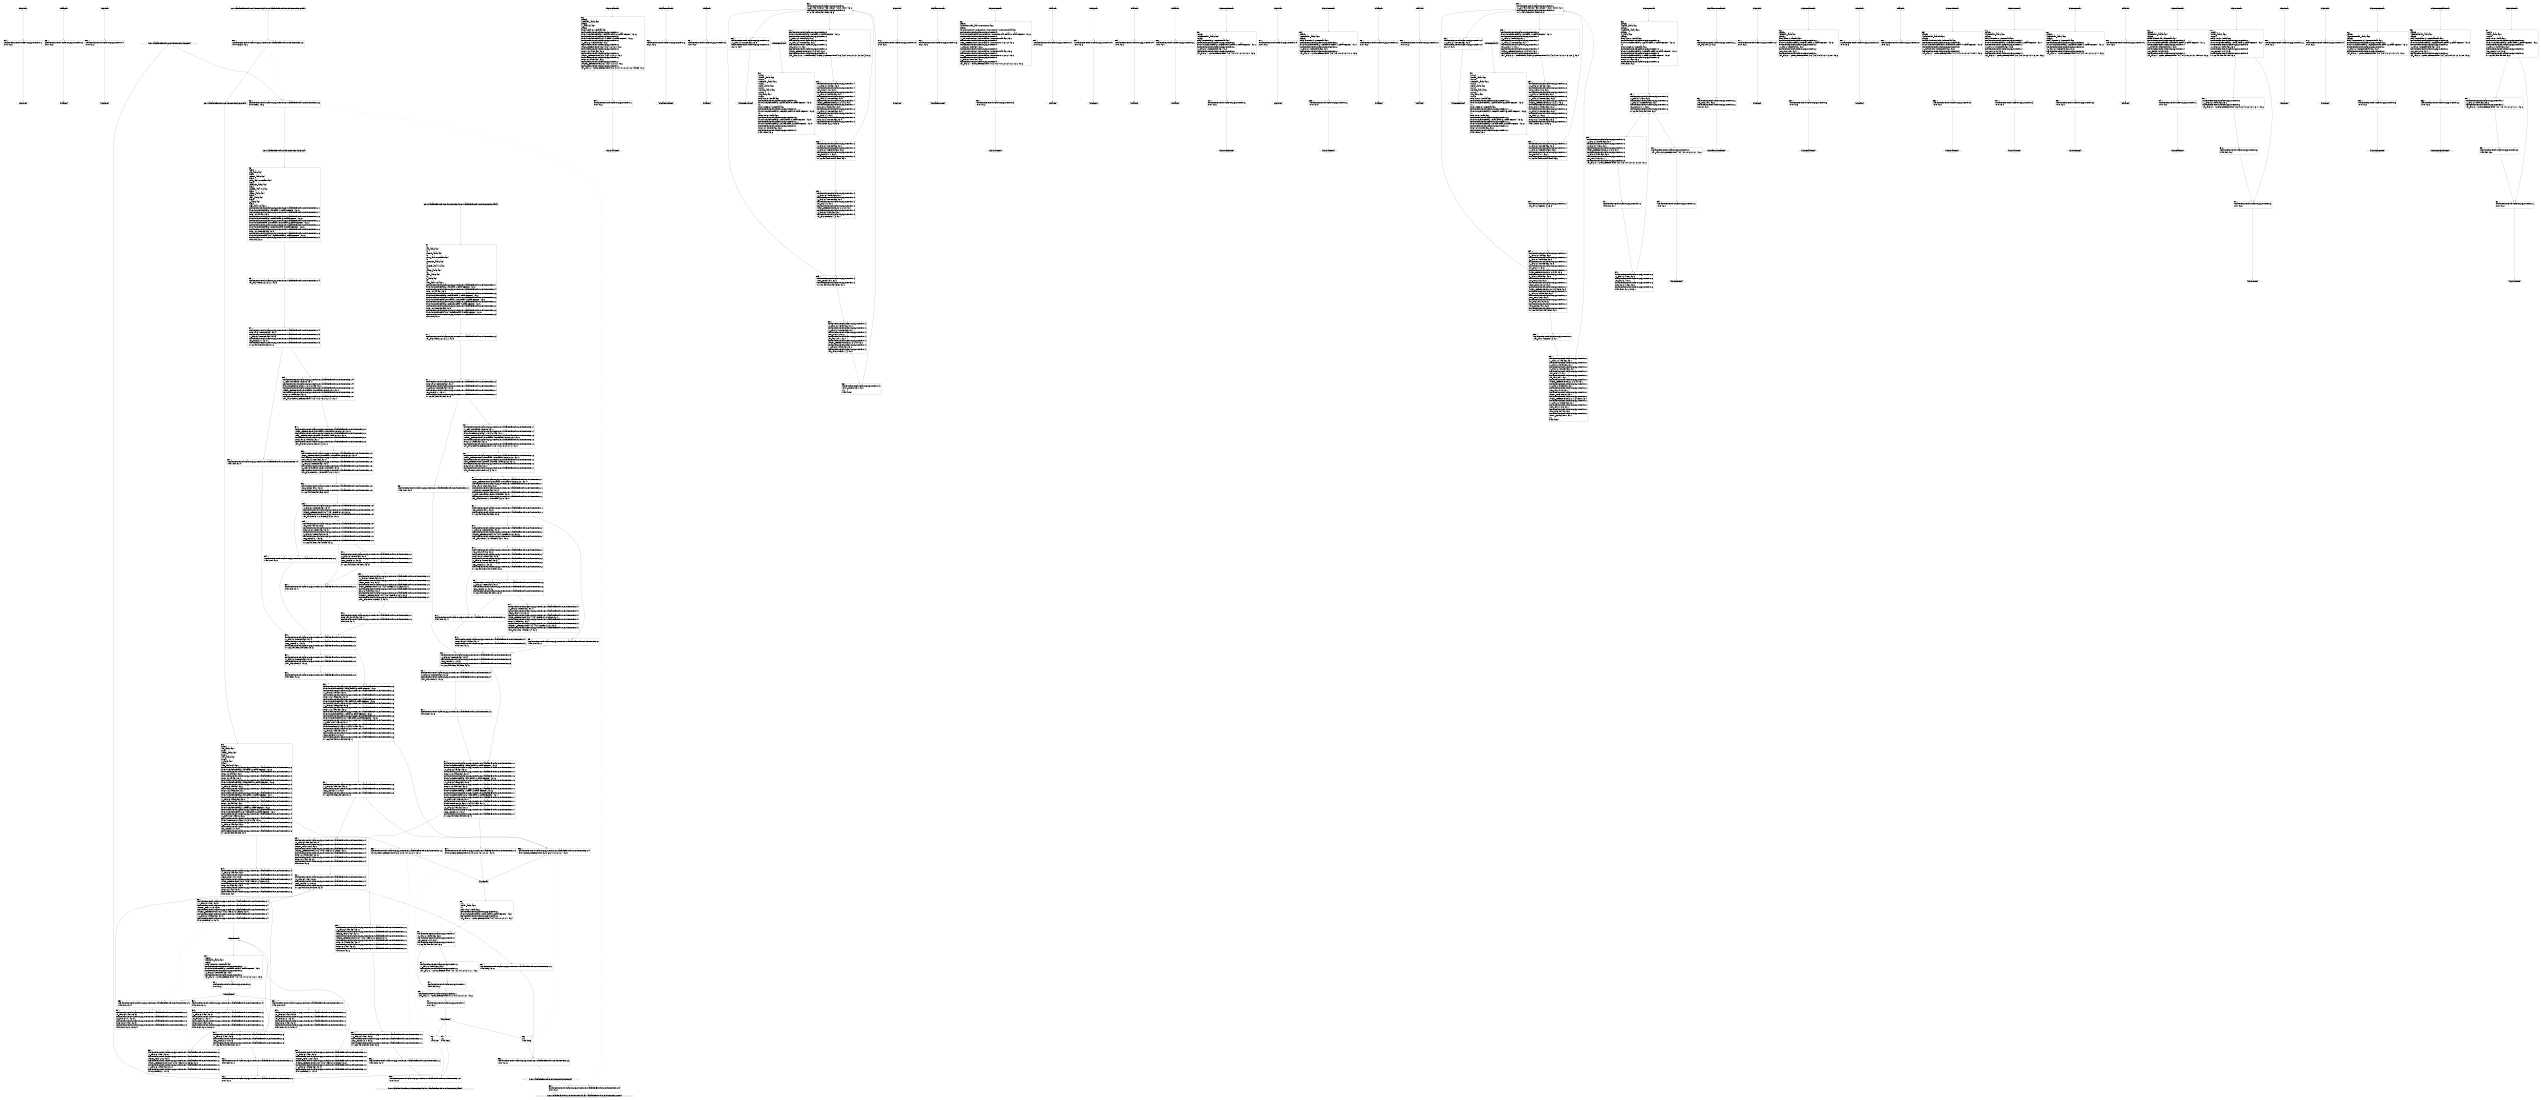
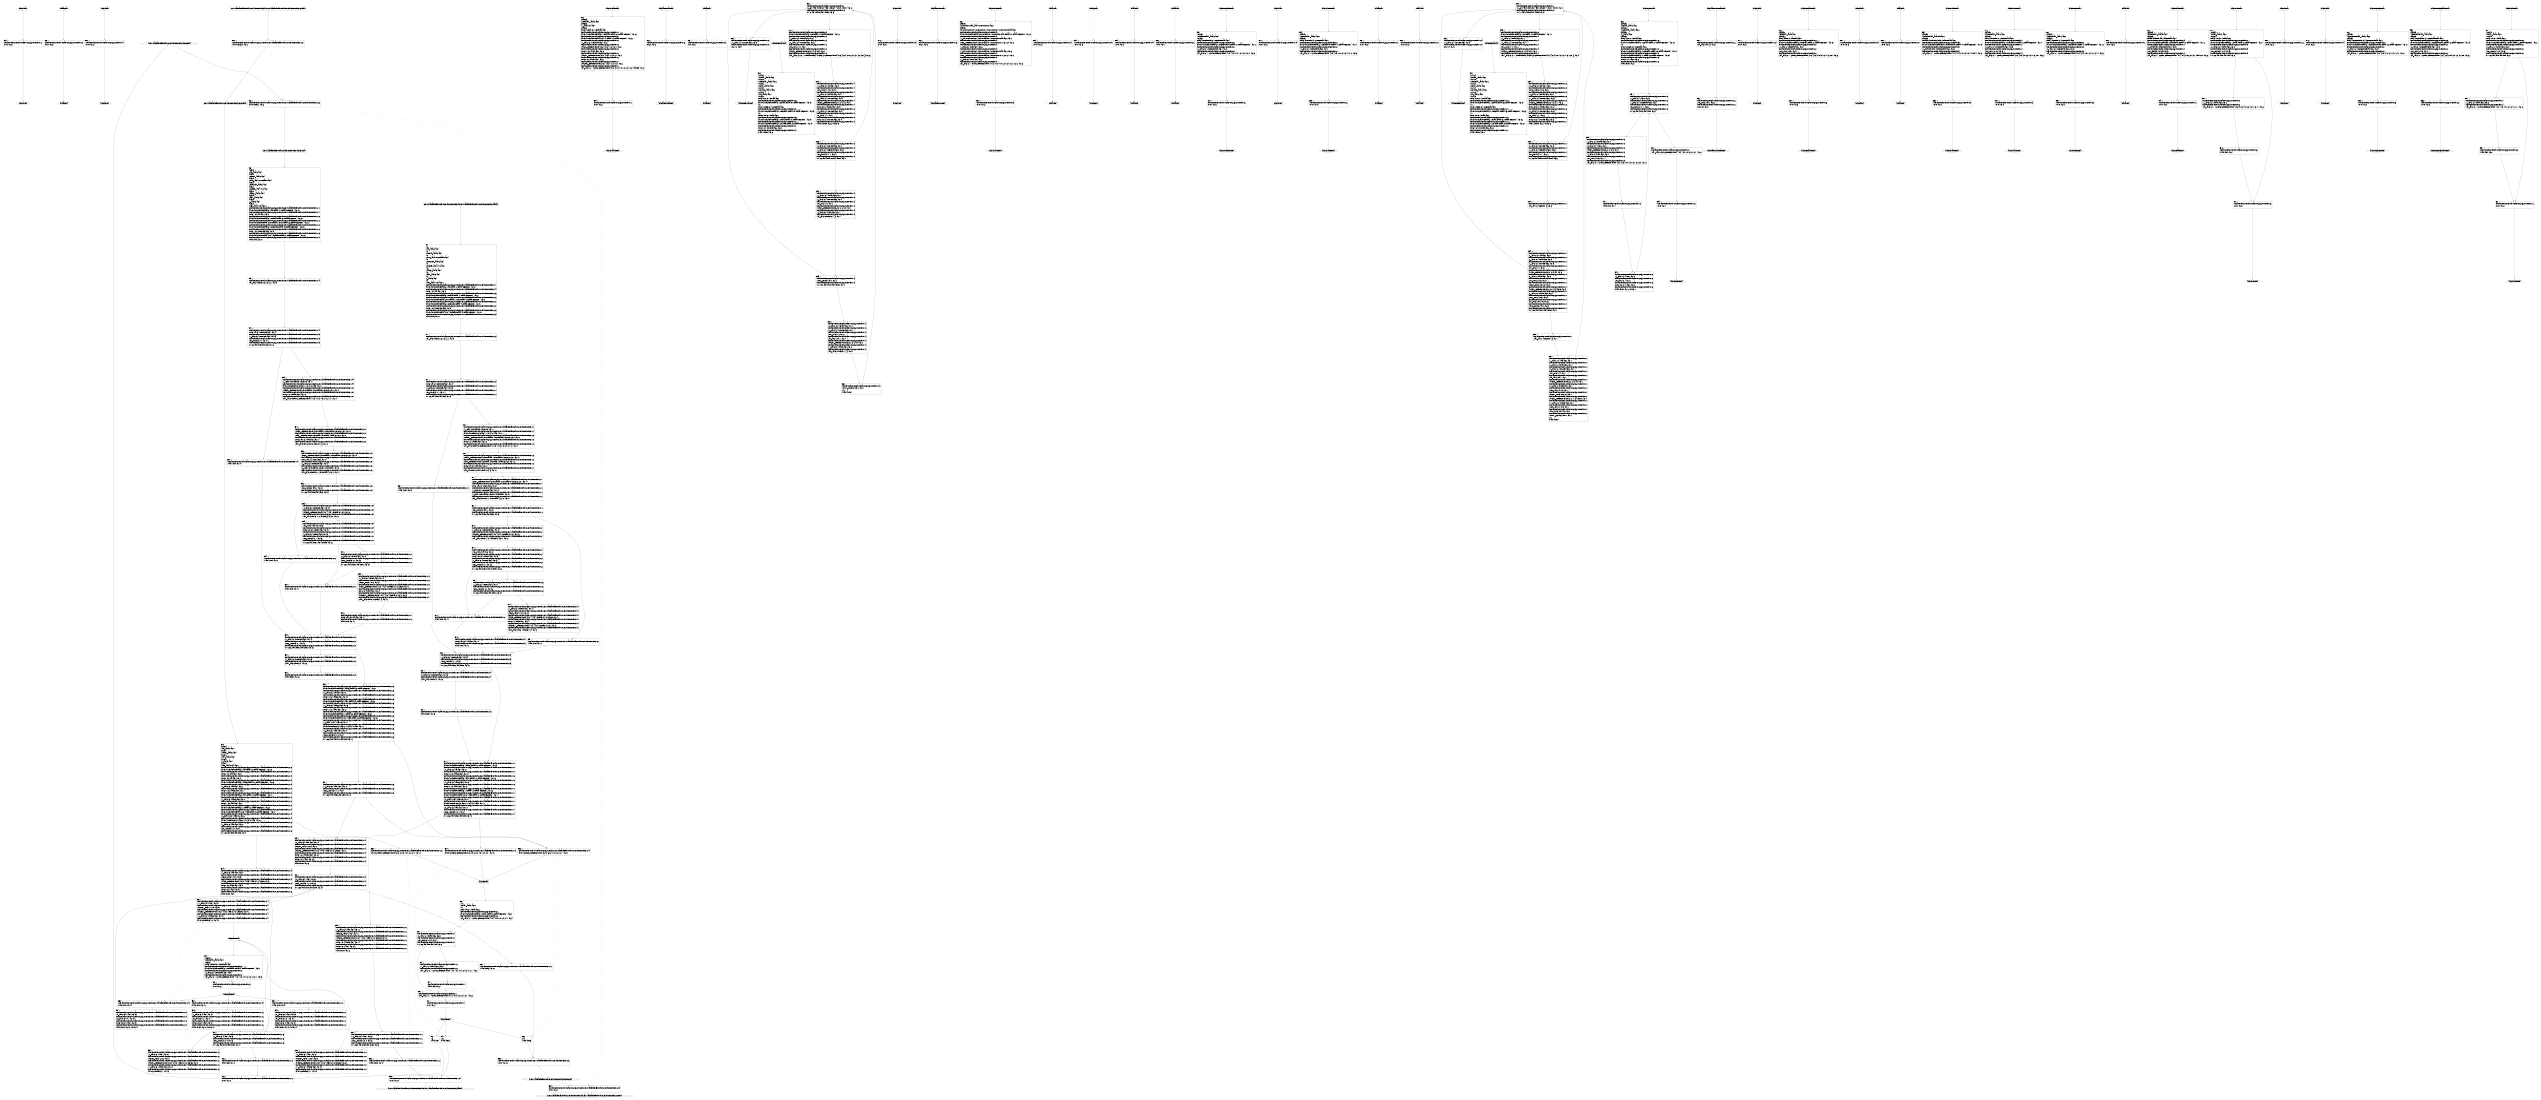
(692, 45) -> (692, 45)
none -> (1900, 104)
